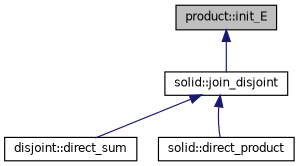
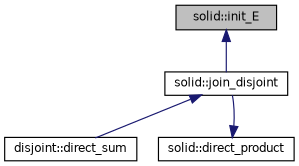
(226, 18) -> (226, 18)
(219, 122) -> (234, 111)
